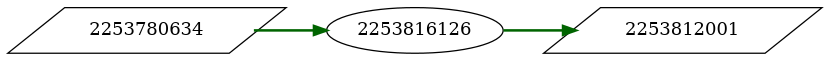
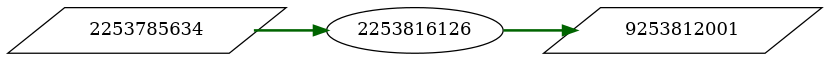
(147, 30) -> (147, 30)
(683, 30) -> (683, 30)
